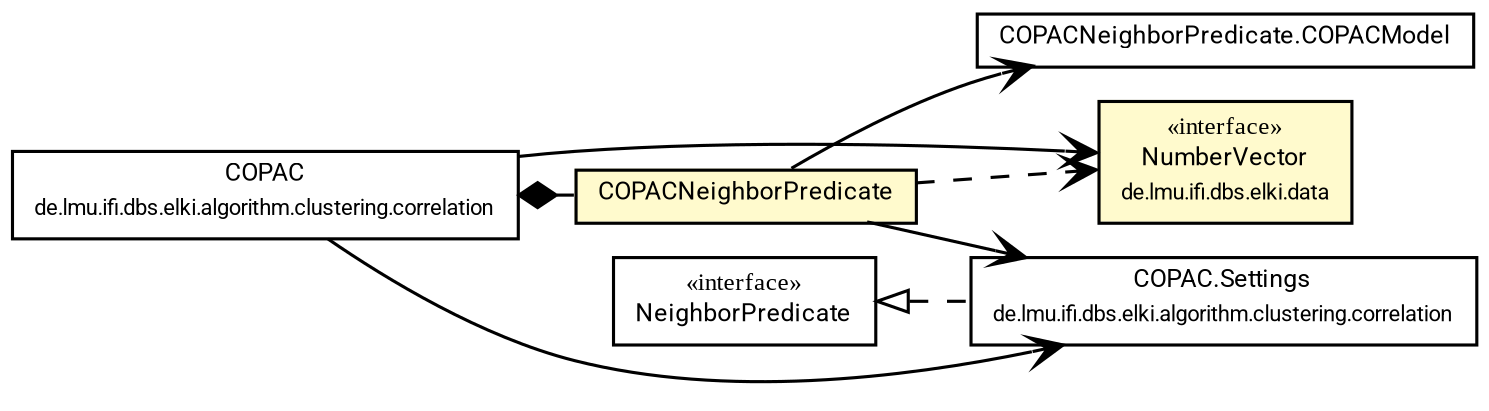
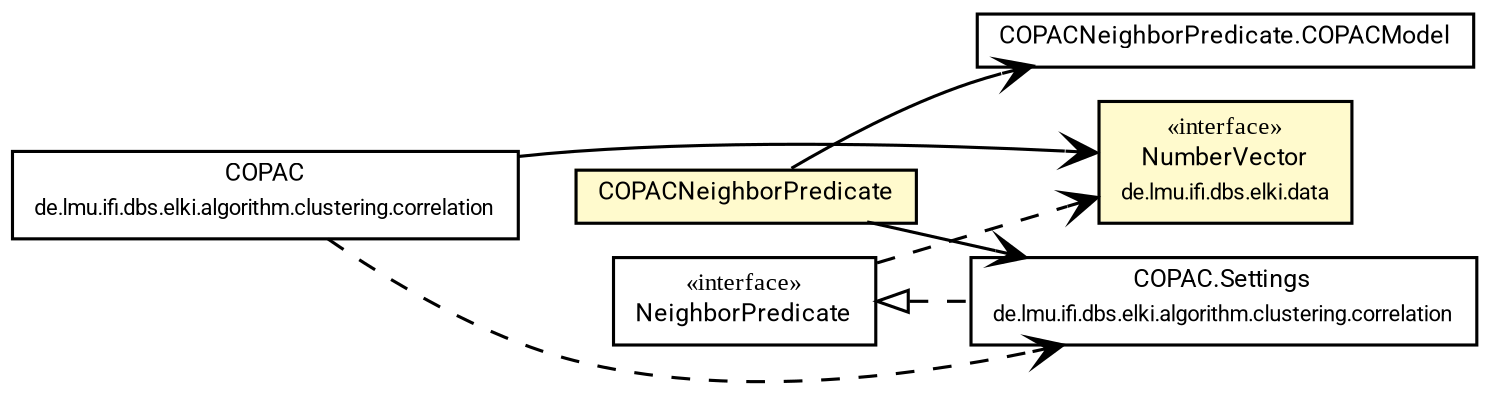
(990, 178) -> (991, 229)
(565, 195) -> none
(666, 376) -> (666, 376)
